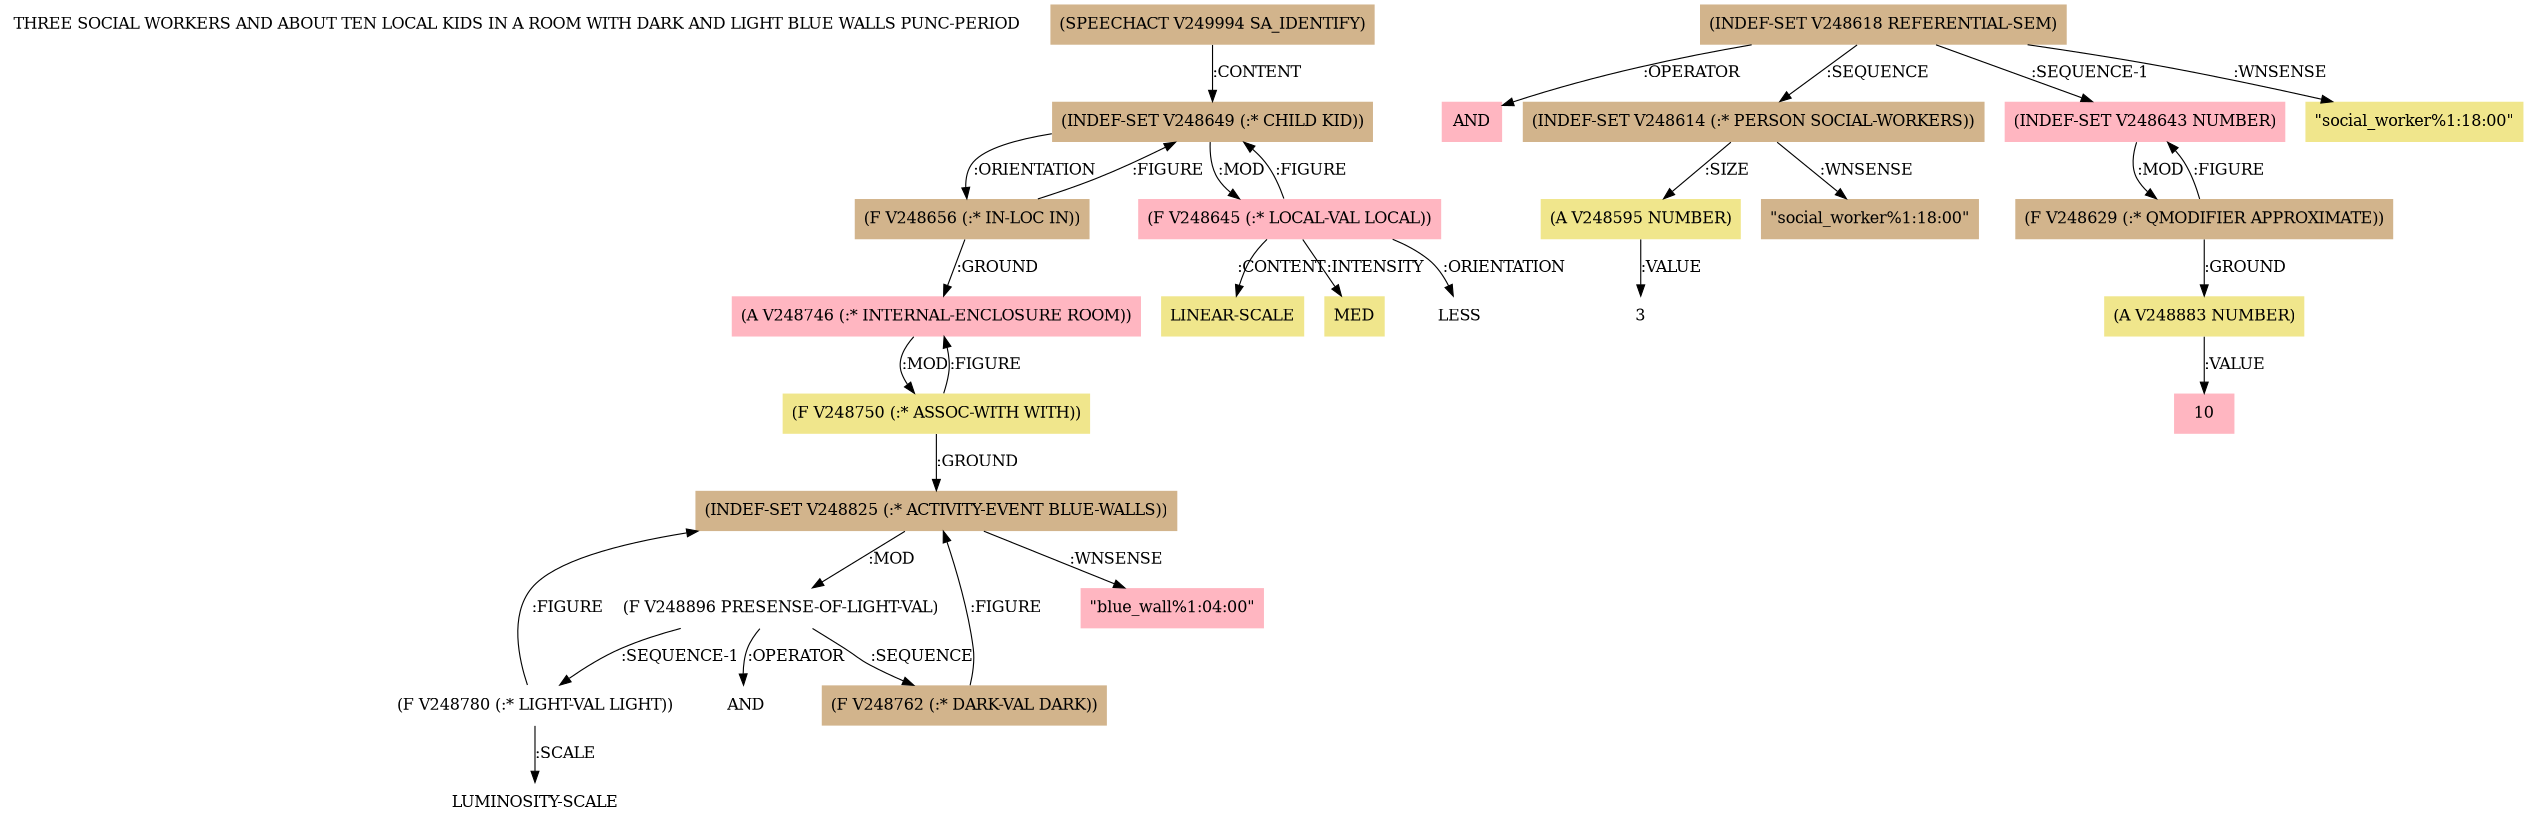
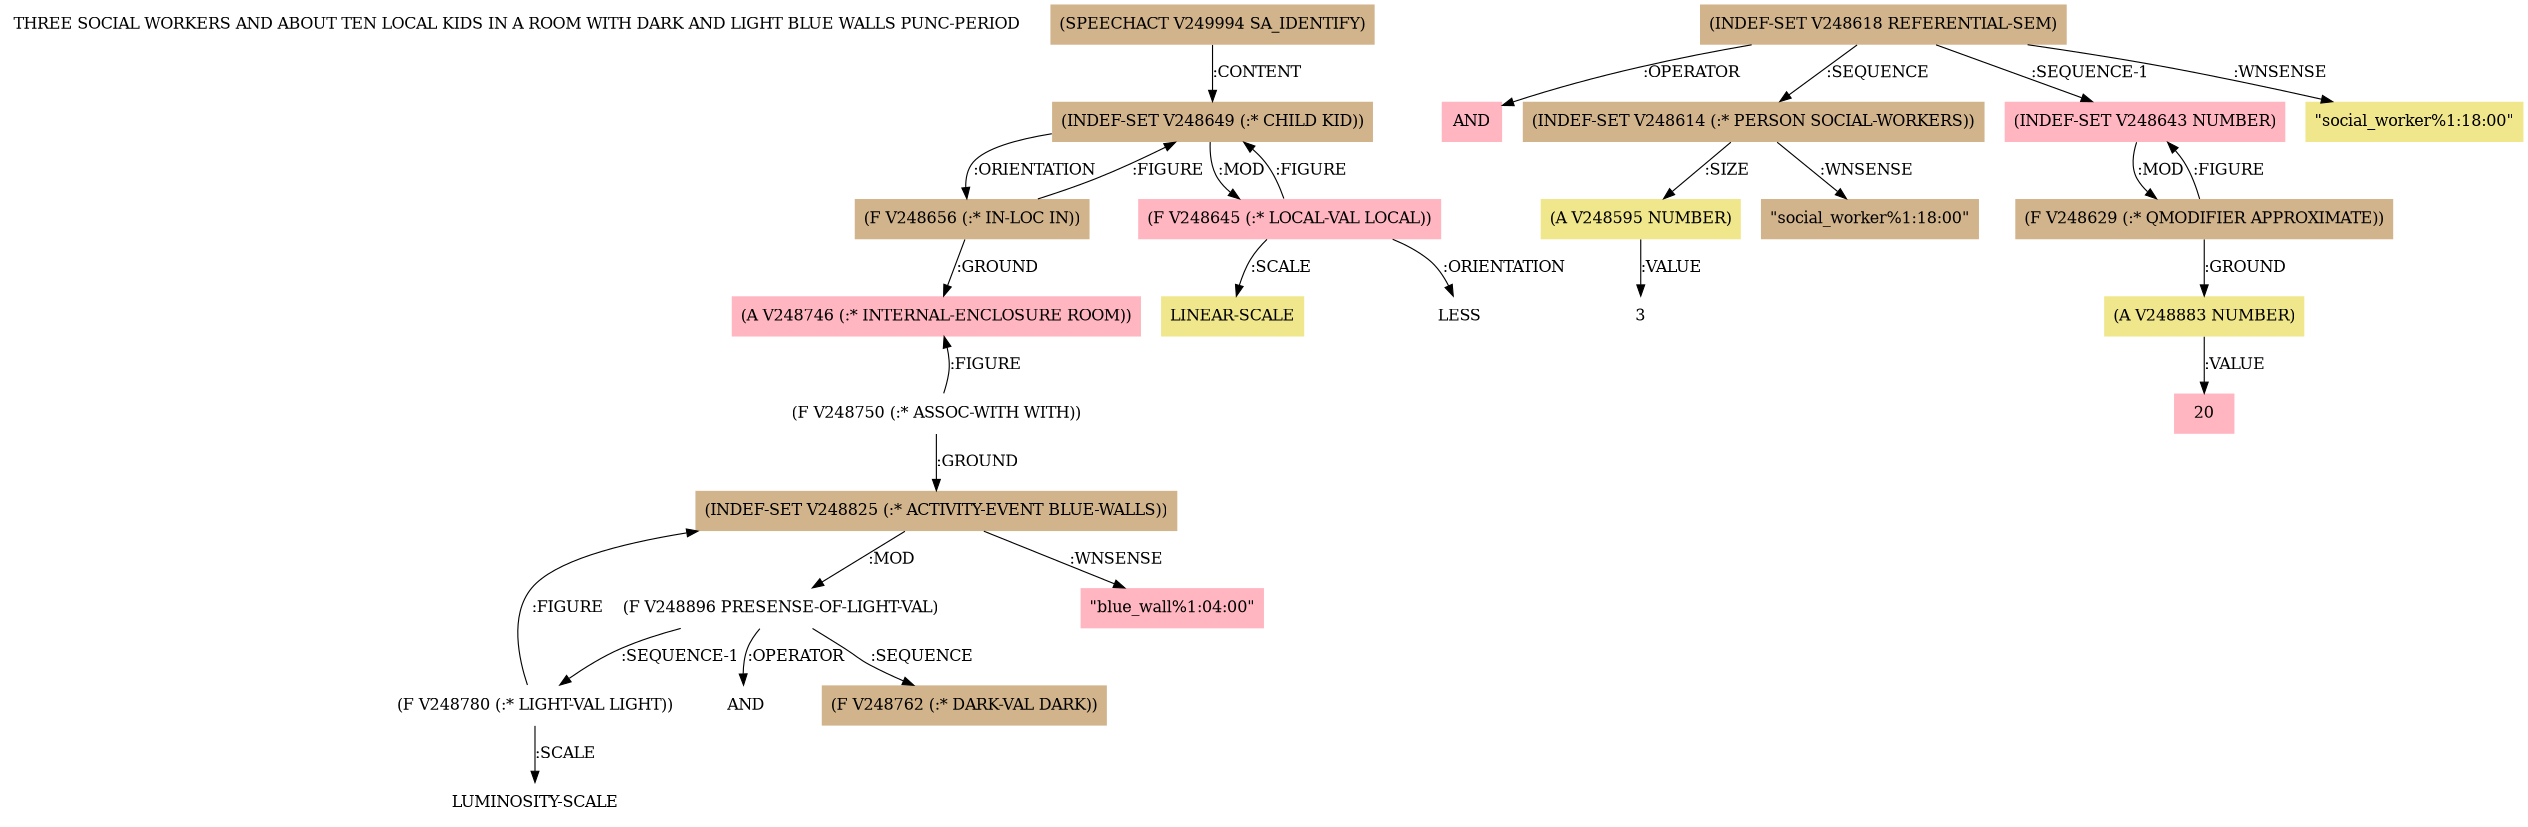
(1281, 268) -> (1281, 268)
(1355, 316) -> none
(901, 359) -> none
(936, 414) -> (936, 414)
(2204, 414) -> (2204, 414)
(967, 613) -> none
